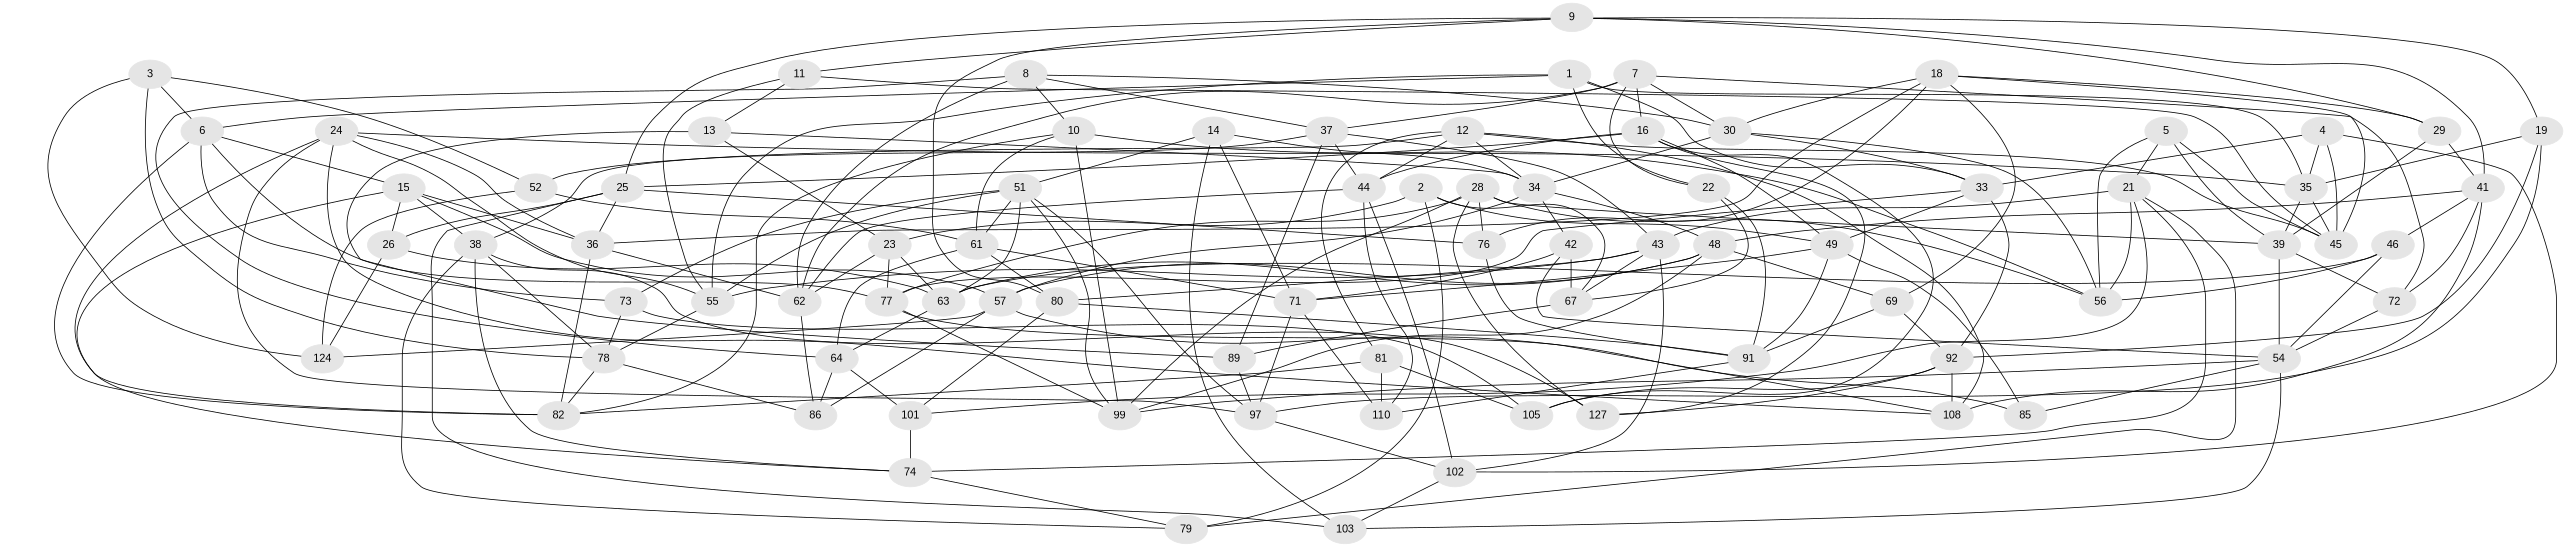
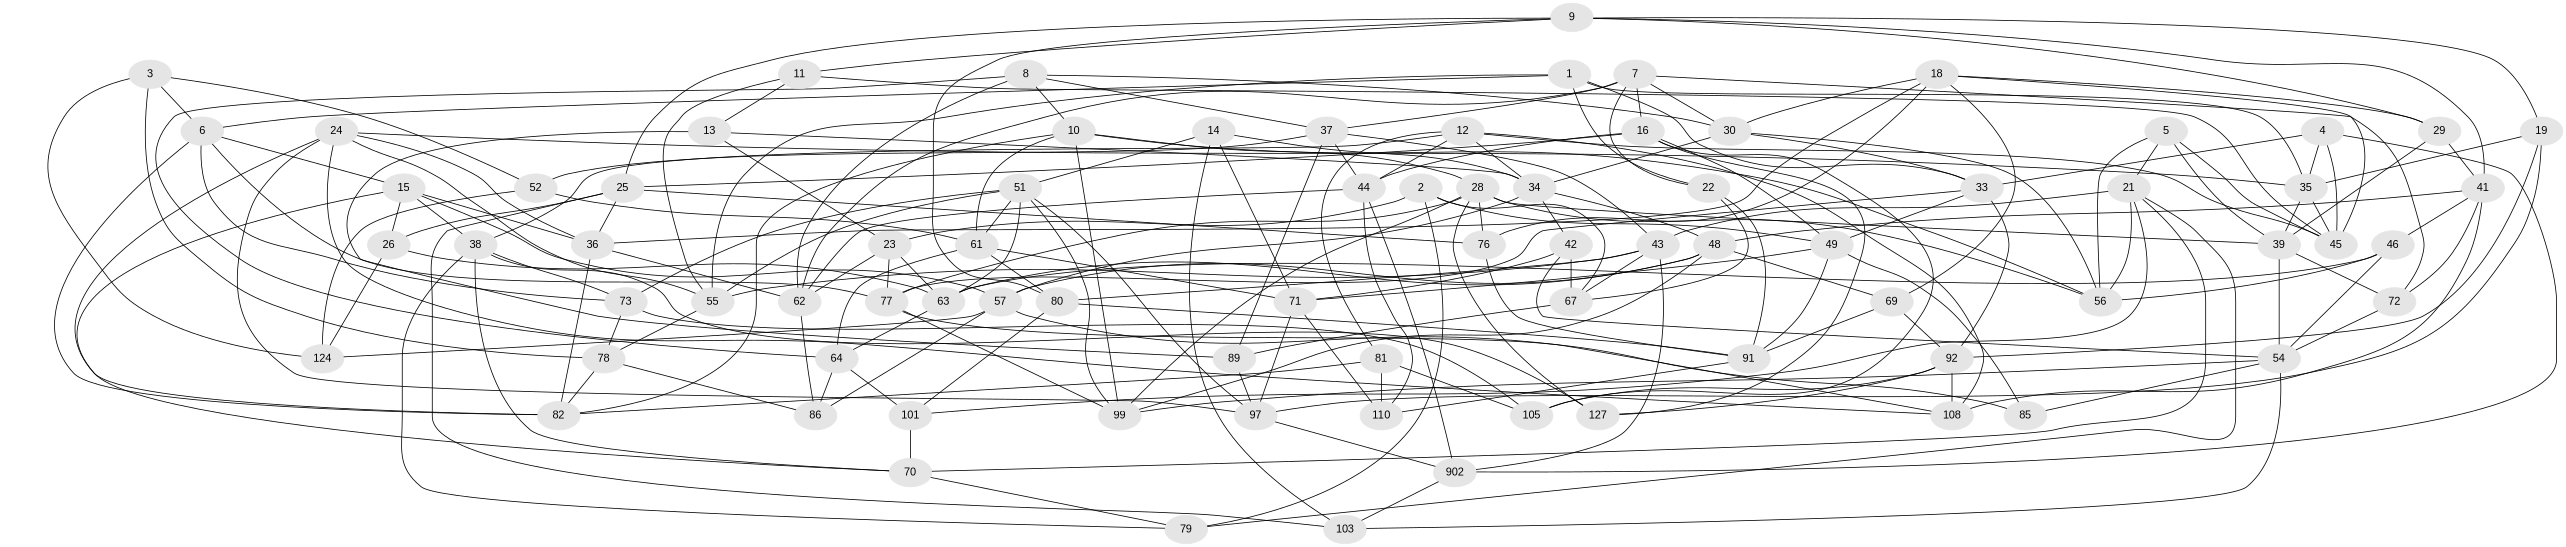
none -> (1279, 152)
(550, 311) -> (554, 274)
(910, 473) -> (910, 473)
(1455, 473) -> (1455, 473)
